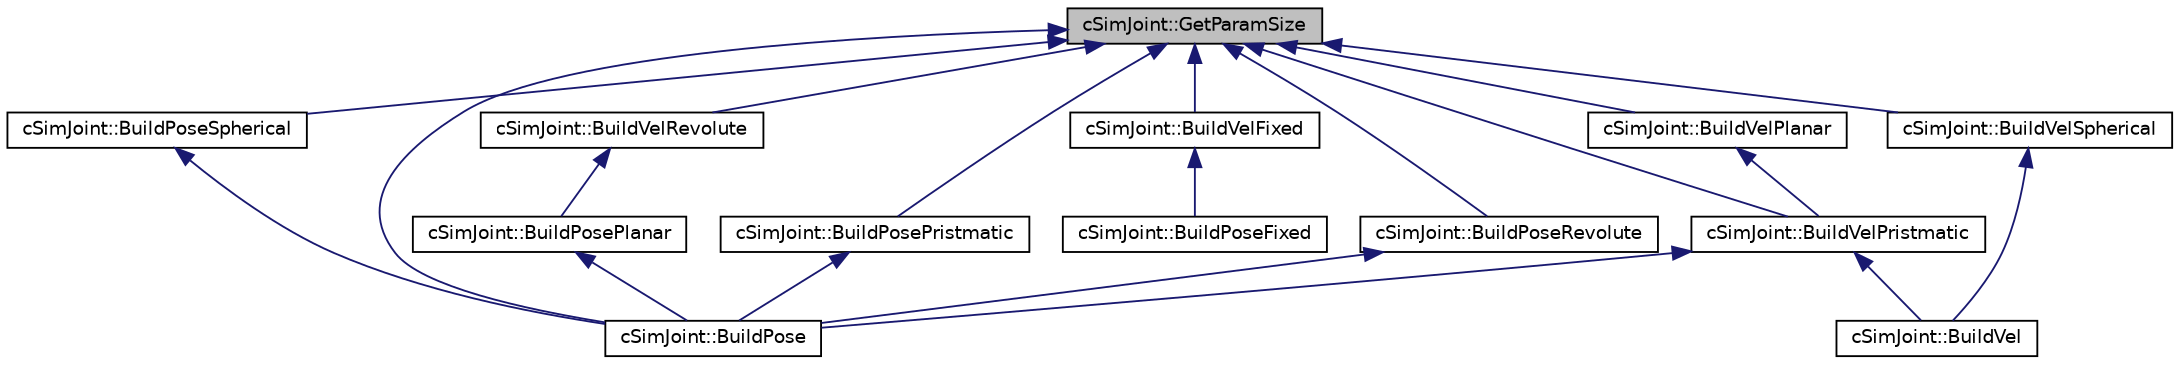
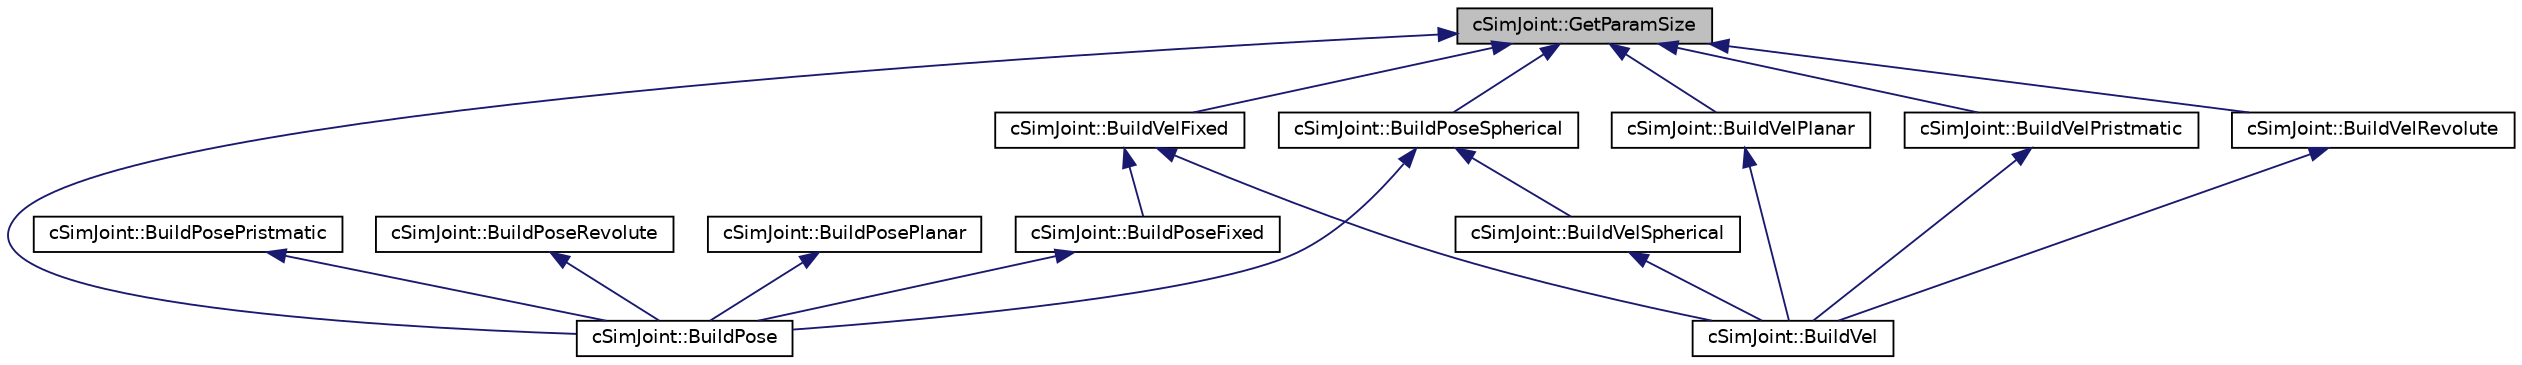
(1620, 79) -> (1521, 187)
(1366, 131) -> none
(1022, 132) -> none
(1785, 188) -> (1769, 243)
(580, 190) -> (2074, 237)
none -> (1438, 253)
(1247, 292) -> (907, 288)
